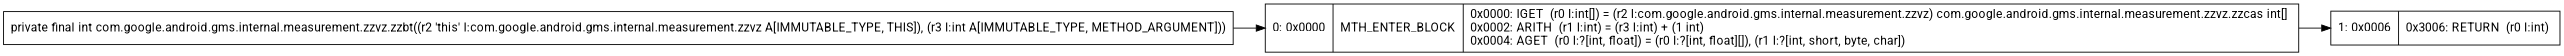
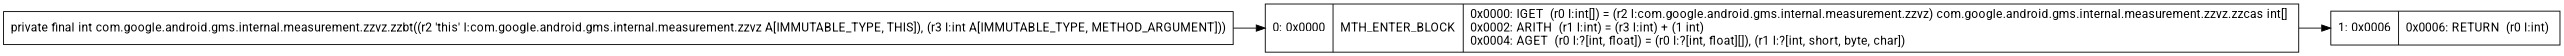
(2479, 28) -> (2479, 28)
